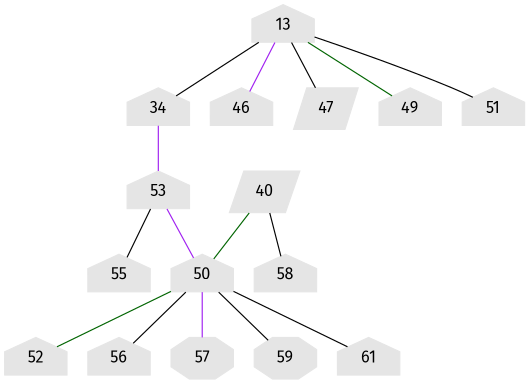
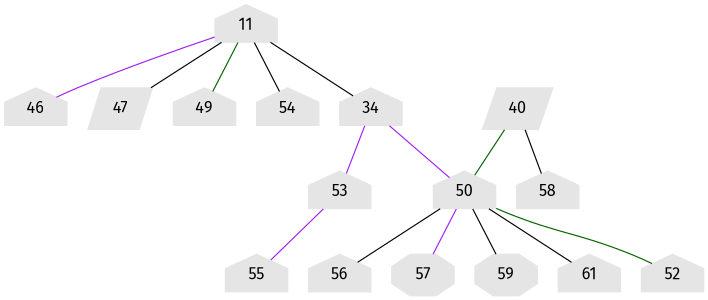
(283, 25) -> (246, 25)
(493, 109) -> (288, 109)
(139, 233) -> (297, 235)
(180, 233) -> (419, 152)
